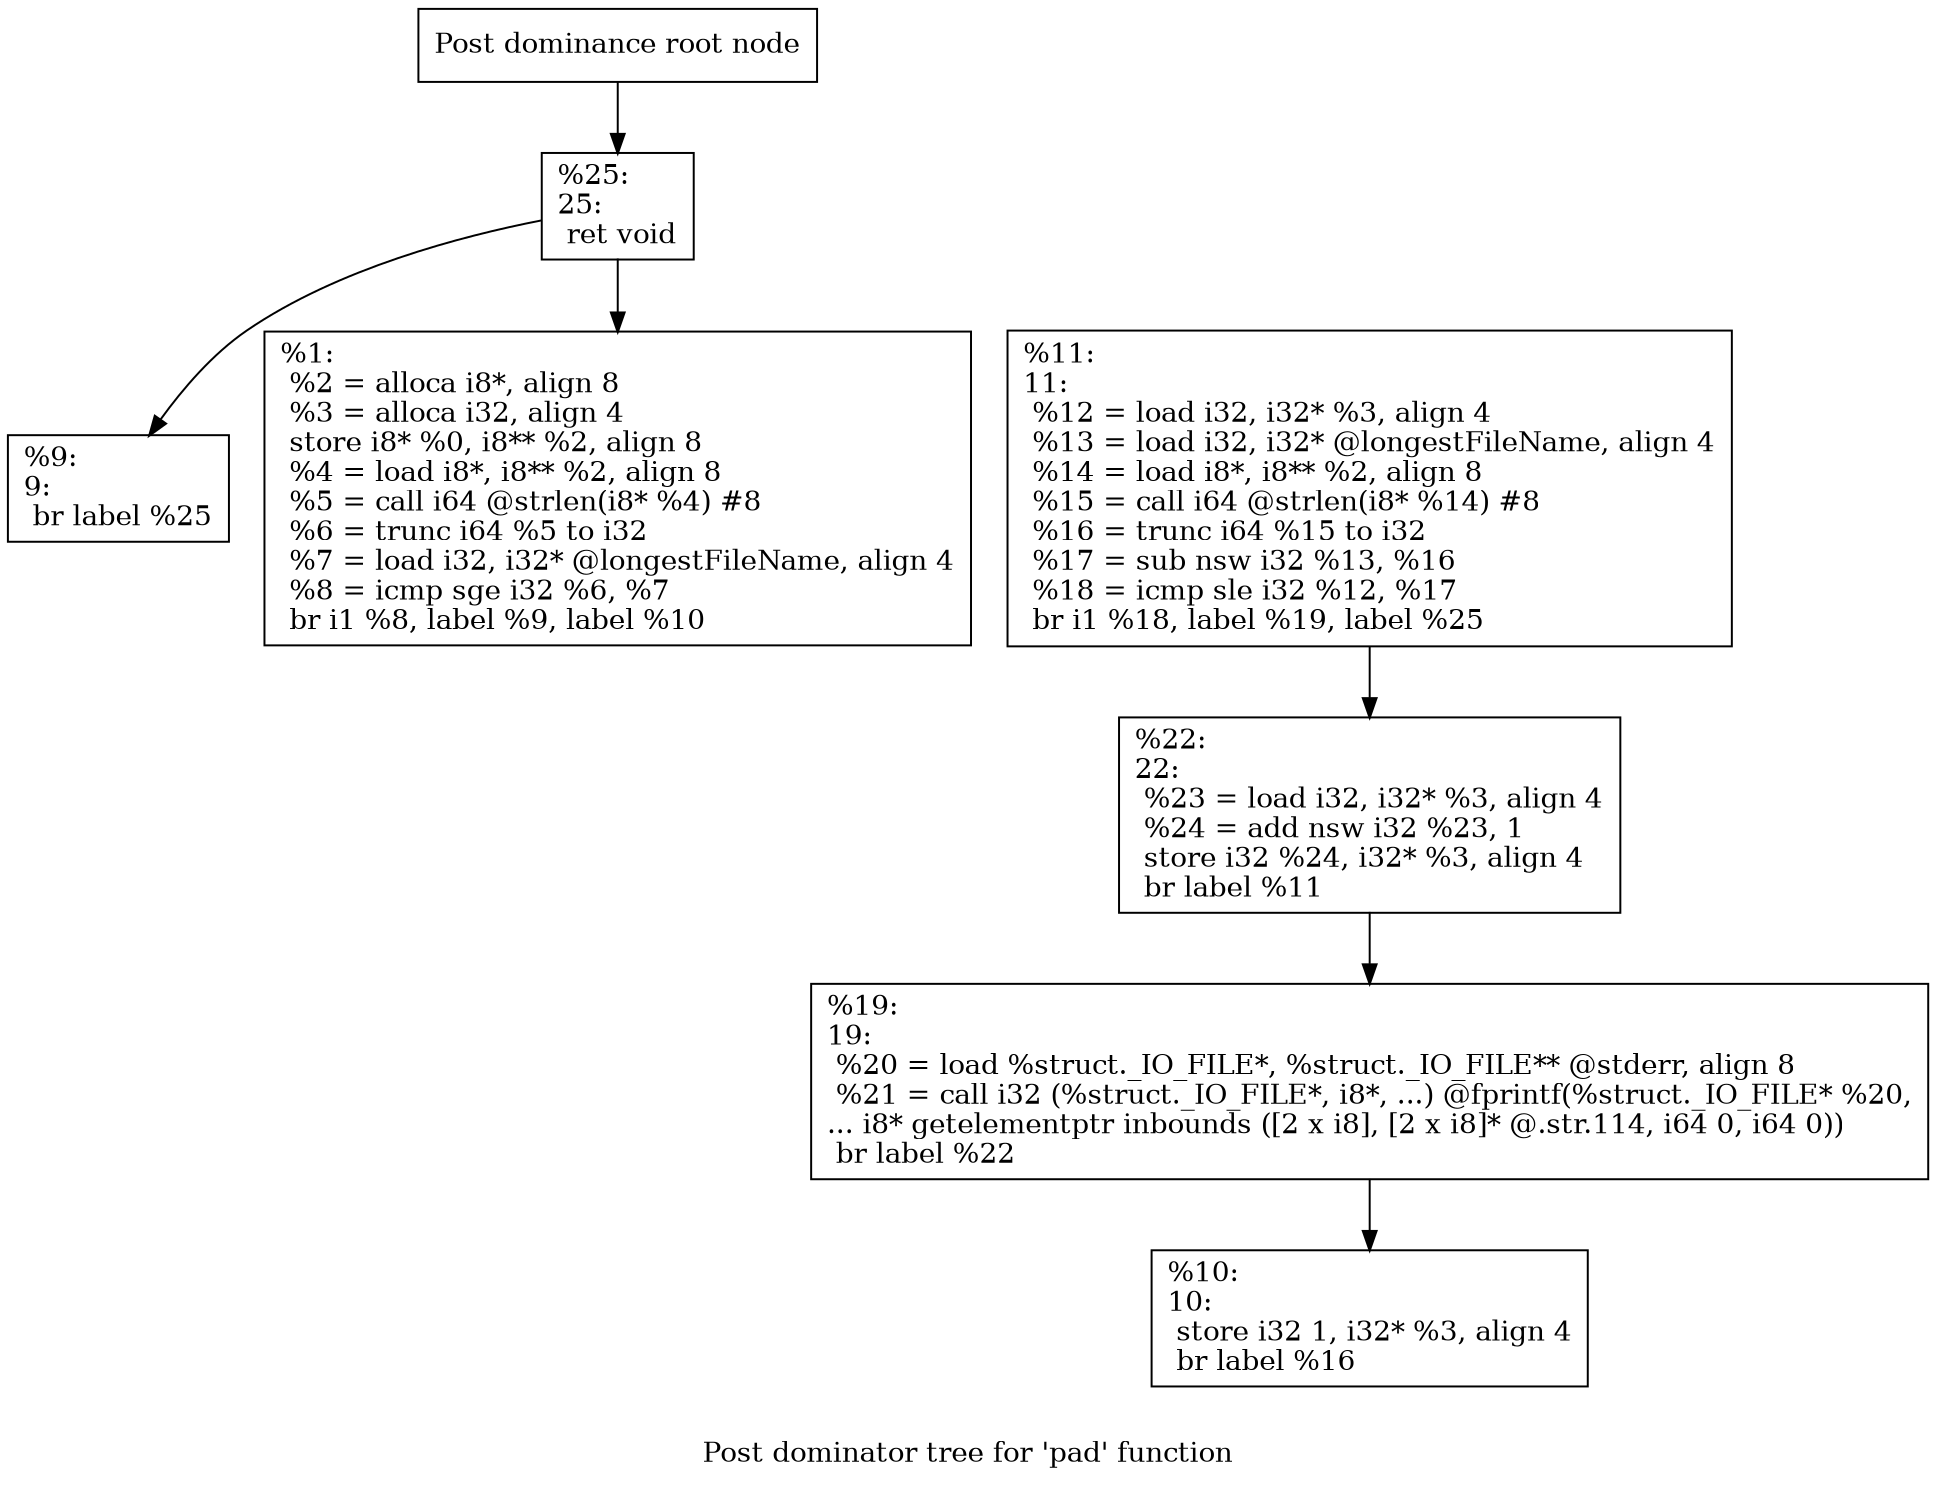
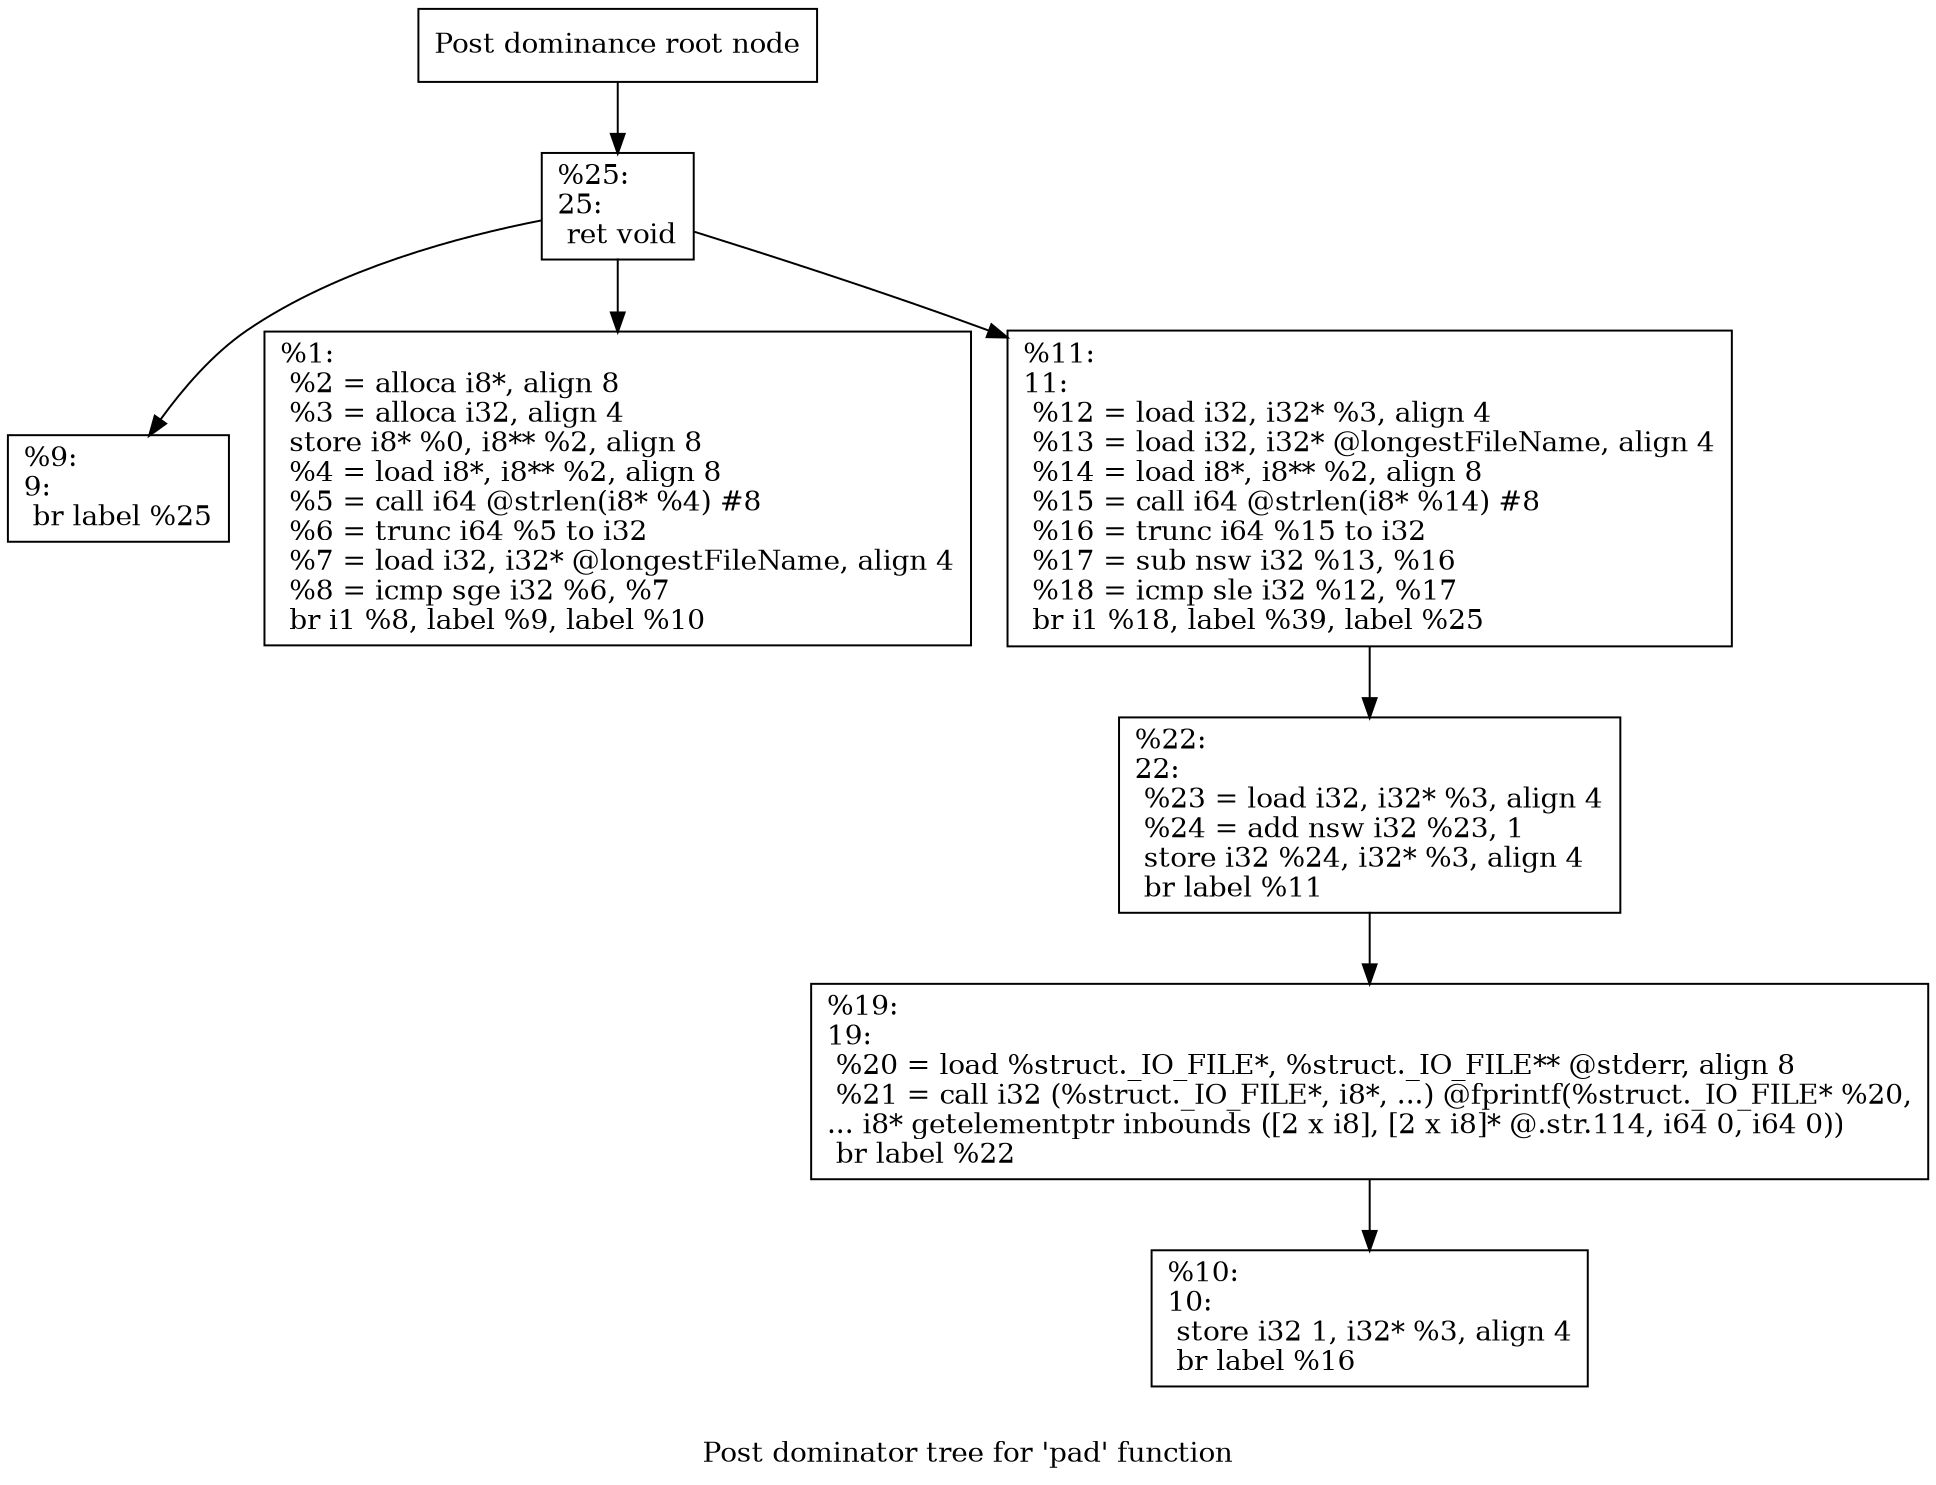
none -> (842, 280)
(1254, 621) -> (1254, 621)
